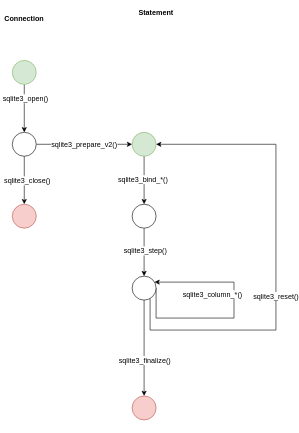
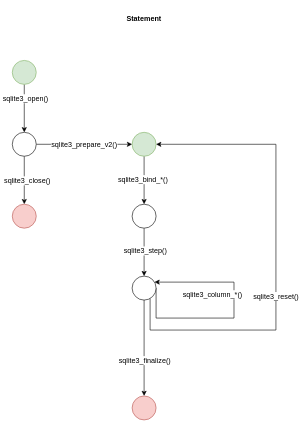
(156, 12) -> (144, 18)
(24, 18) -> none
